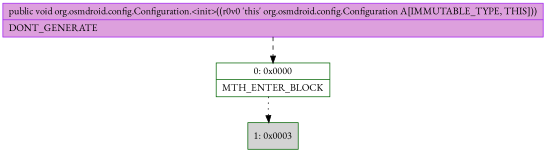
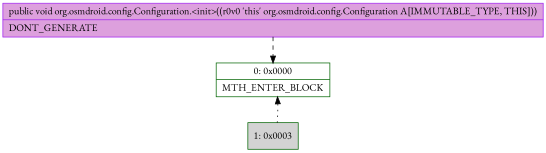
(268, 106) -> (278, 113)
